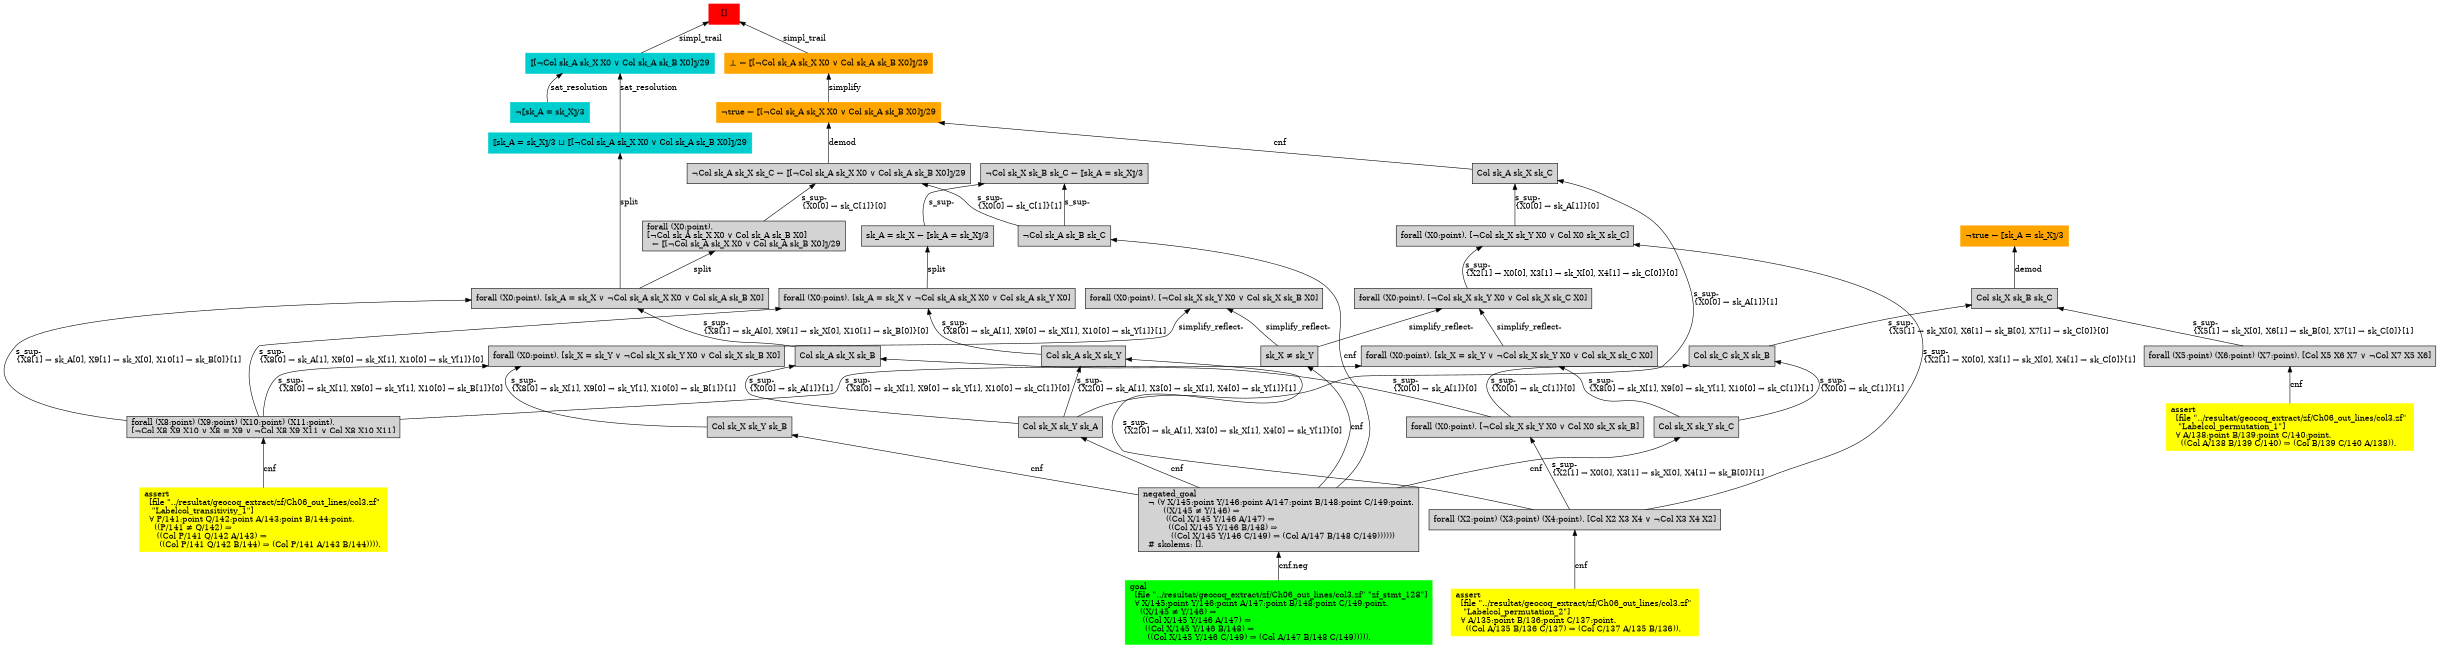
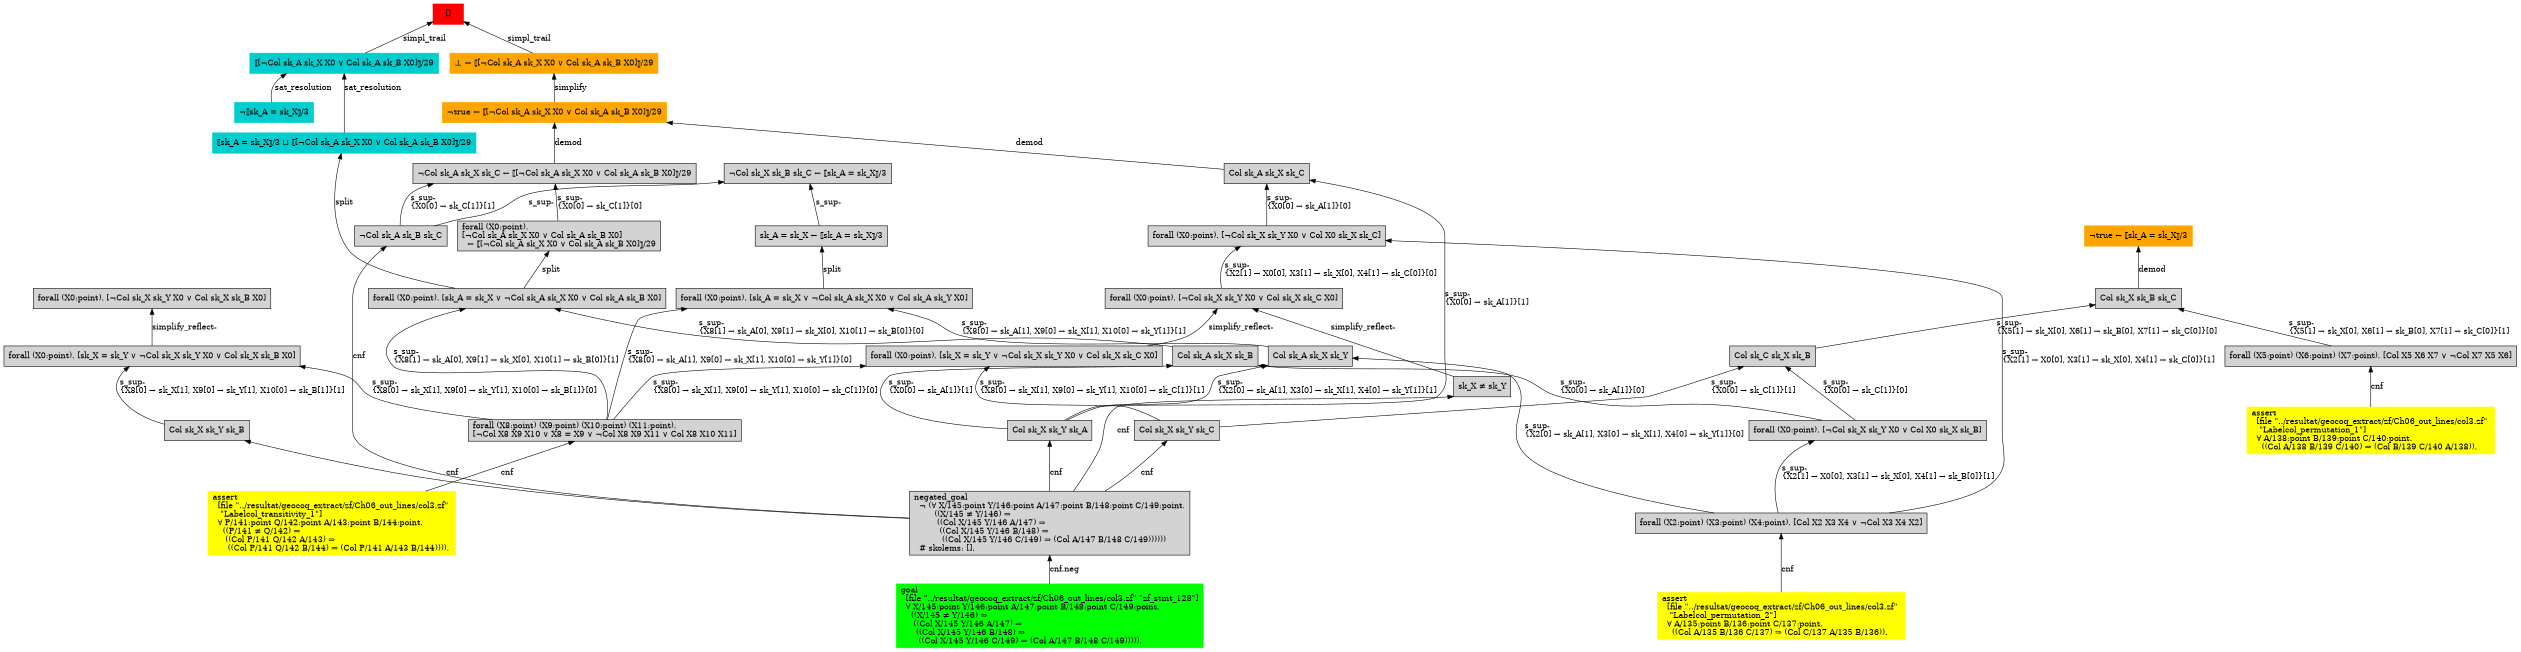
(1280, 143) -> (1030, 143)
(1256, 327) -> none
